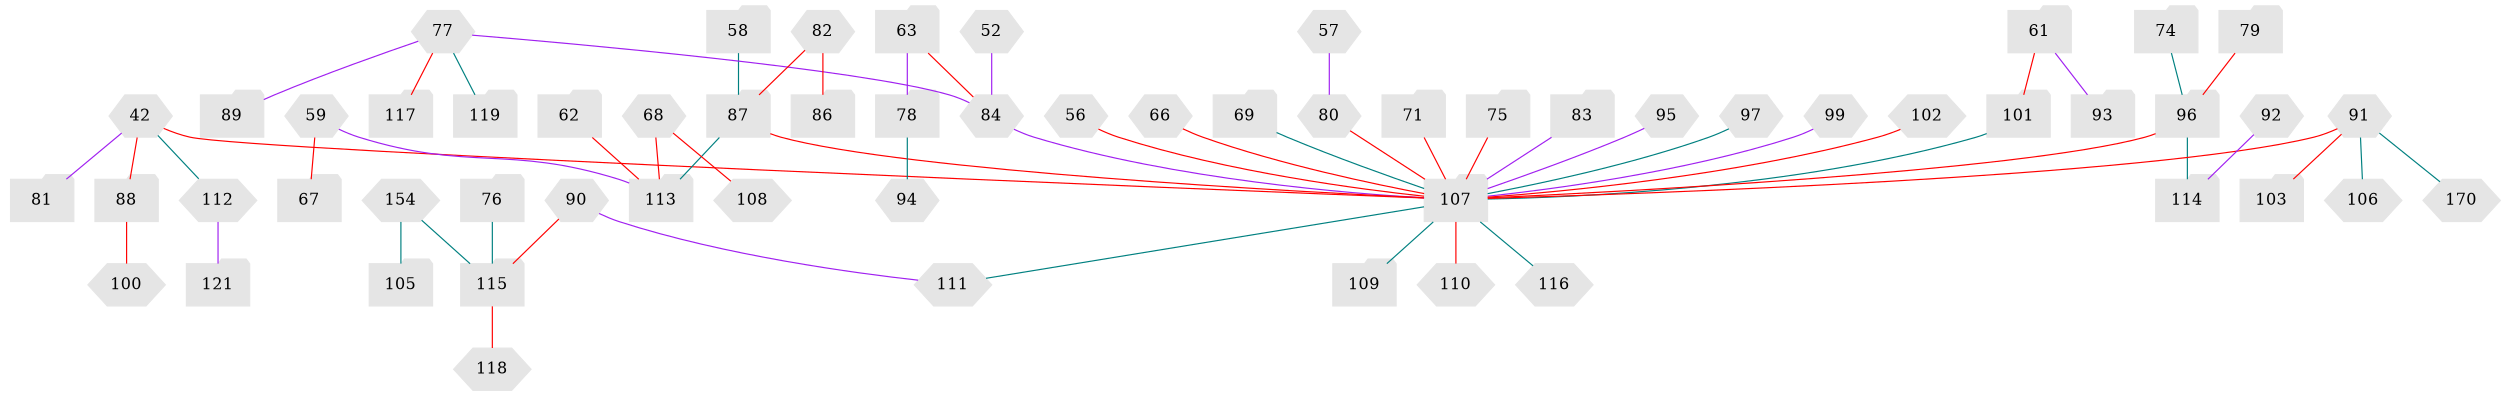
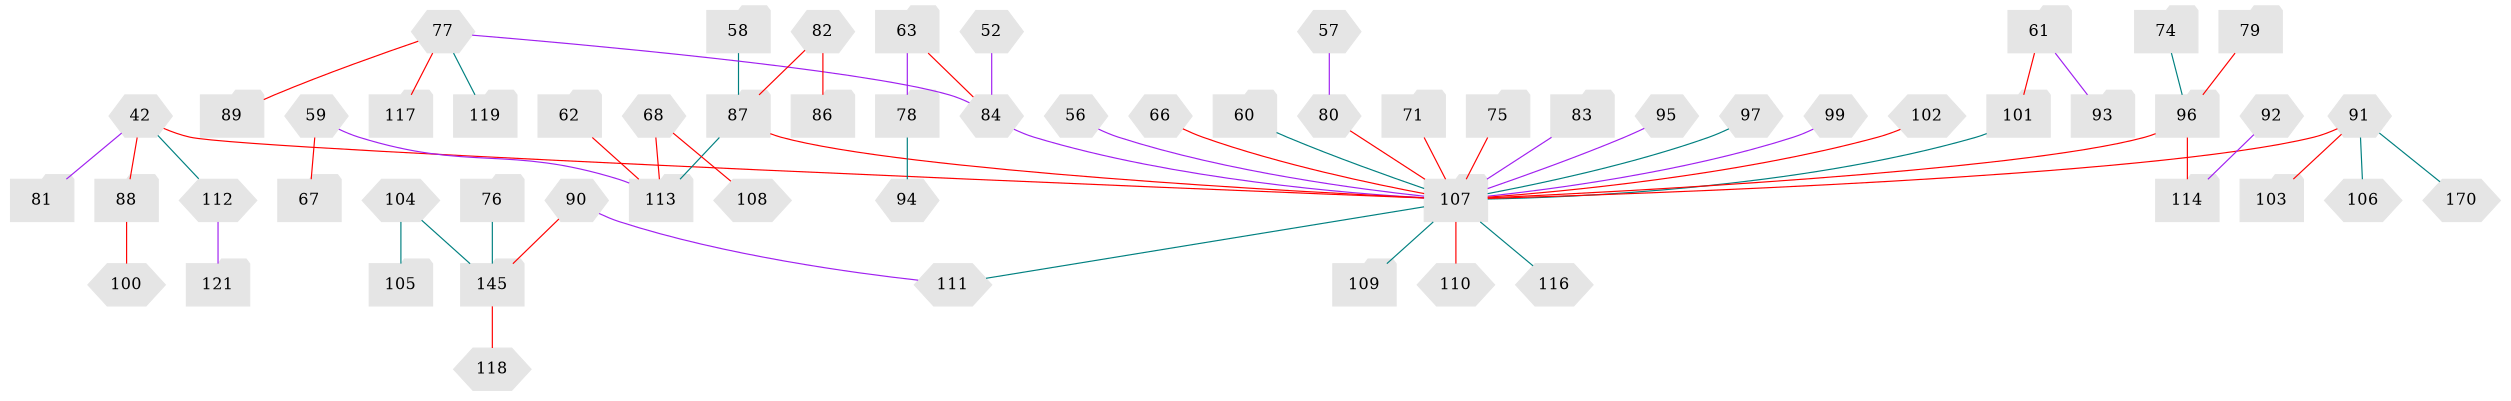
(340, 69) -> (340, 69)
(1245, 116) -> (1245, 116)
(2187, 165) -> (2187, 165)
(1259, 172) -> (1259, 172)
(401, 200) -> (401, 200)
(492, 285) -> (492, 285)
